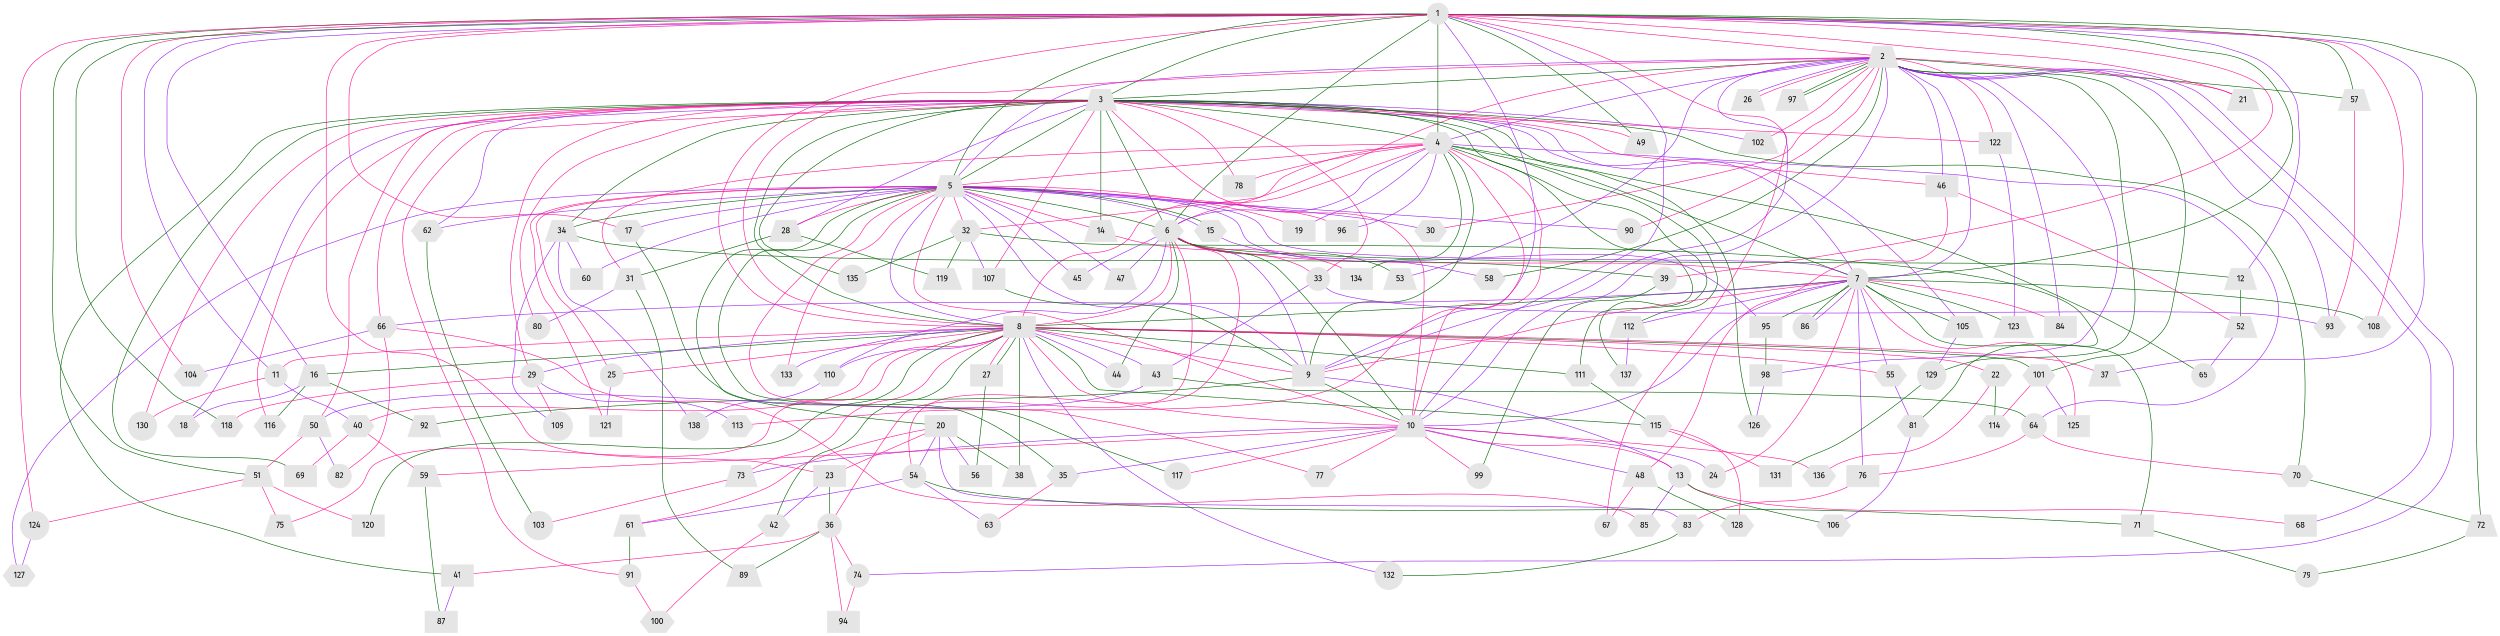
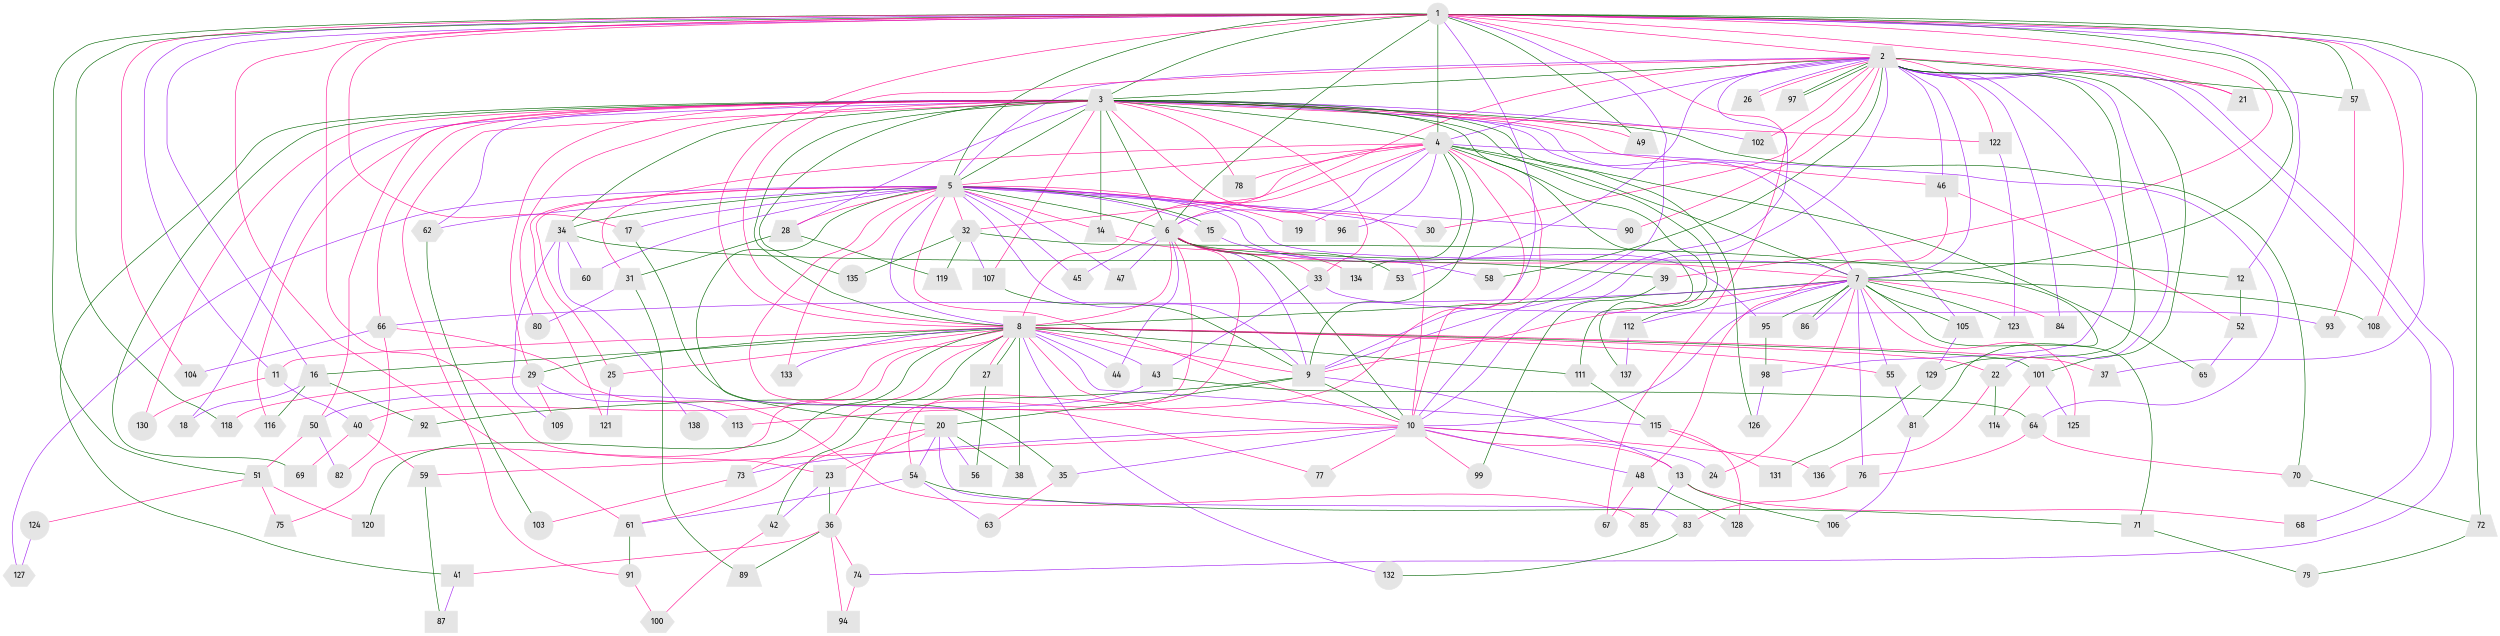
(131, 35) -> (332, 46)
(2169, 104) -> (2138, 168)
(1154, 313) -> (1154, 313)
(773, 341) -> (773, 341)
(830, 375) -> none
none -> (1200, 393)
(1312, 404) -> (1312, 404)
(1177, 476) -> none
